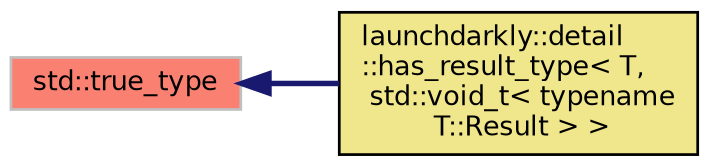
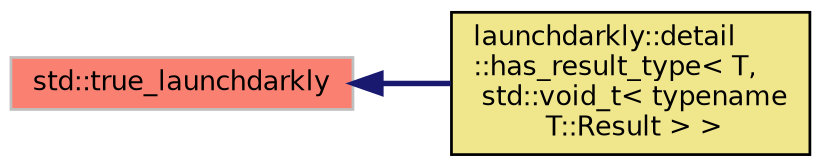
(126, 83) -> (182, 83)
